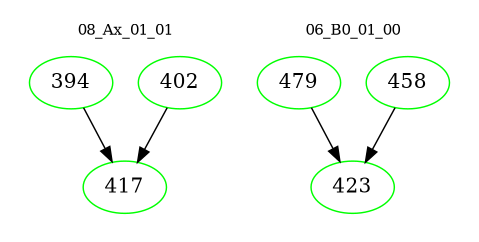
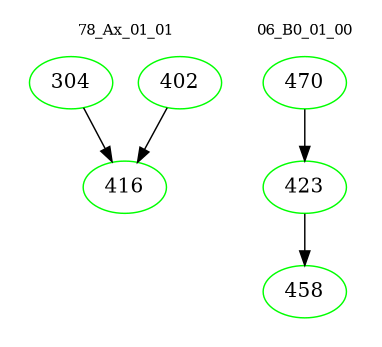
(126, 31) -> (126, 31)
(71, 83) -> (71, 83)
(299, 83) -> (305, 83)
(384, 128) -> (305, 232)
(125, 187) -> (125, 187)
